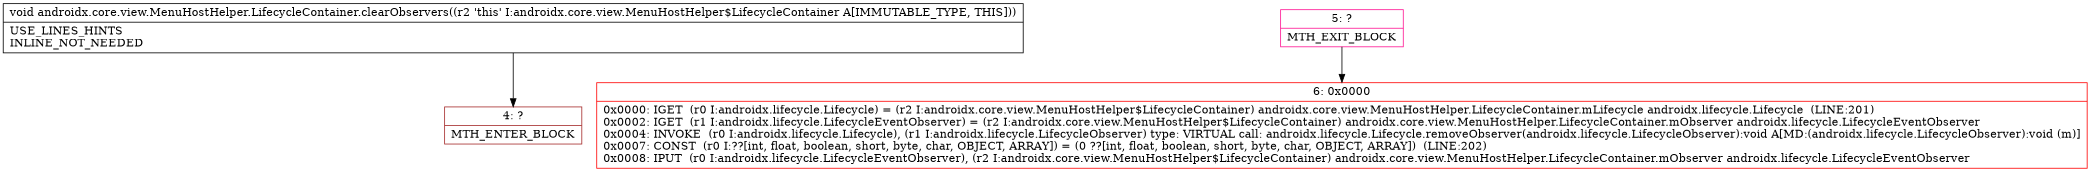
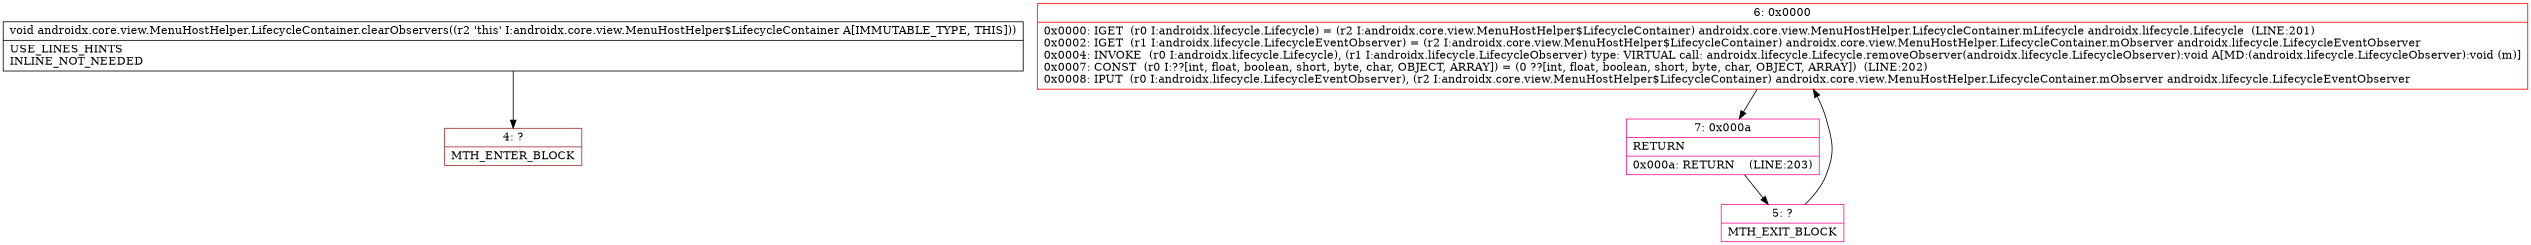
none -> (1723, 147)
